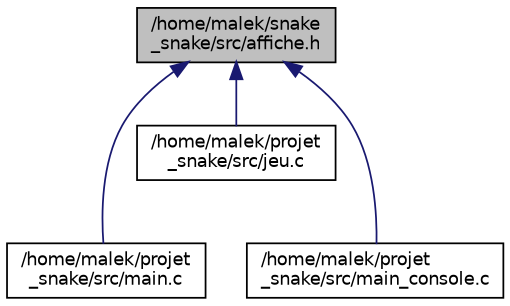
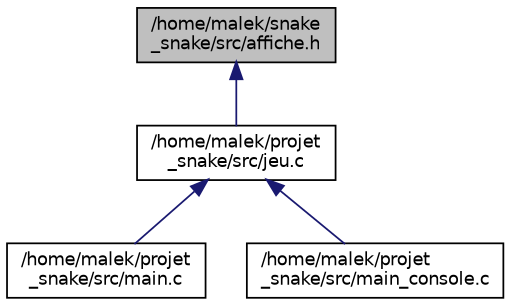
(113, 147) -> (164, 218)
(362, 147) -> (313, 217)
